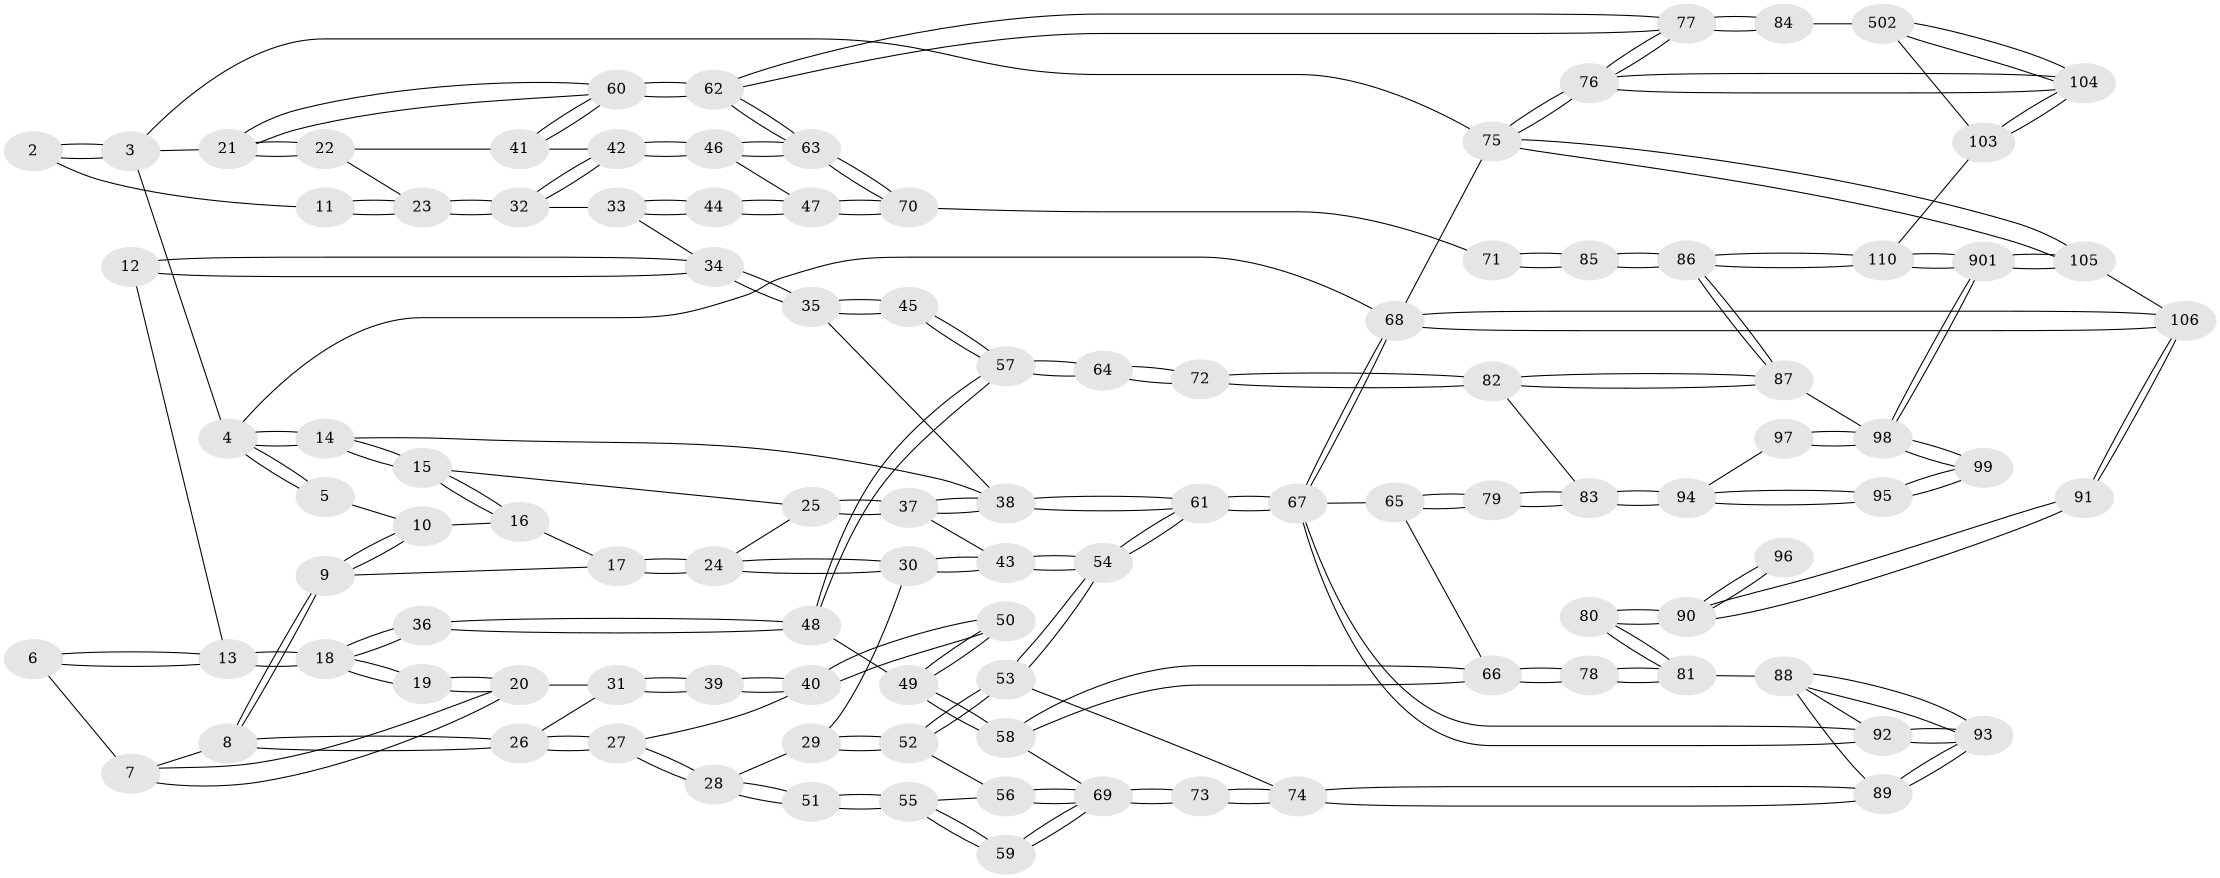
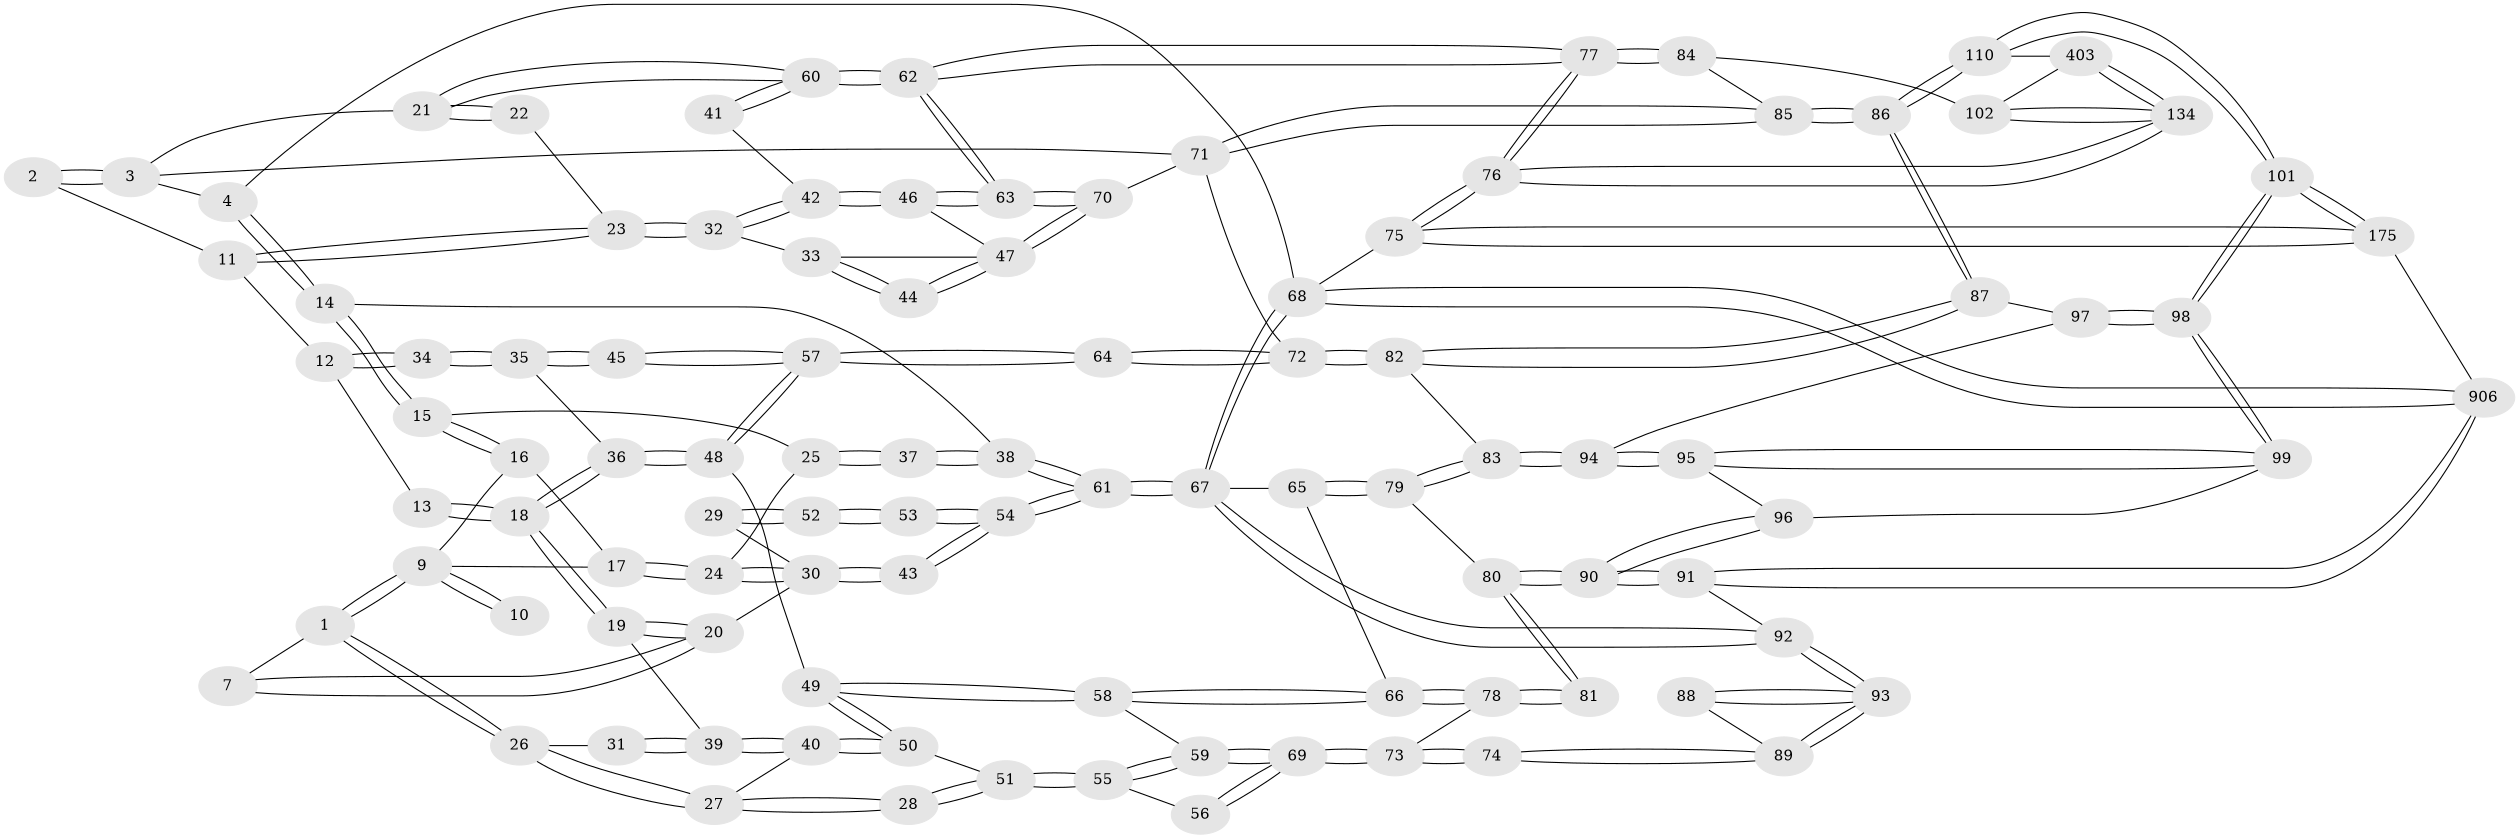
(1883, 24) -> (1980, 115)
(800, 39) -> (665, 152)
(2084, 83) -> (2182, 116)
none -> (1736, 86)
(1984, 143) -> (2081, 56)
(423, 149) -> none
(666, 237) -> (909, 257)
(1984, 261) -> (2282, 177)
(2084, 261) -> (2383, 237)
none -> (1236, 262)
none -> (276, 311)
(2185, 321) -> (2484, 398)
(909, 405) -> (564, 404)
(1834, 410) -> (2031, 307)
none -> (1736, 489)
(325, 497) -> none
none -> (2039, 514)
(471, 524) -> (471, 512)
none -> (1444, 533)
(957, 535) -> none
(33, 659) -> none
(1736, 676) -> none
(569, 685) -> (763, 604)
none -> (666, 686)
(1833, 706) -> (1736, 608)
none -> (1444, 727)
(1153, 736) -> none
(228, 743) -> (325, 626)
none -> (957, 763)
(763, 764) -> none
(1055, 767) -> (1152, 727)
(957, 770) -> none
